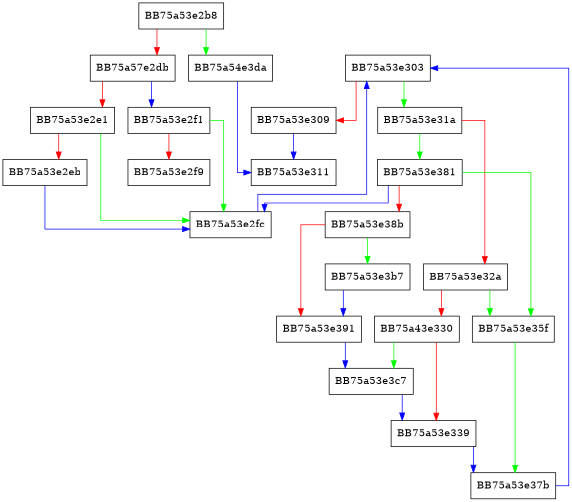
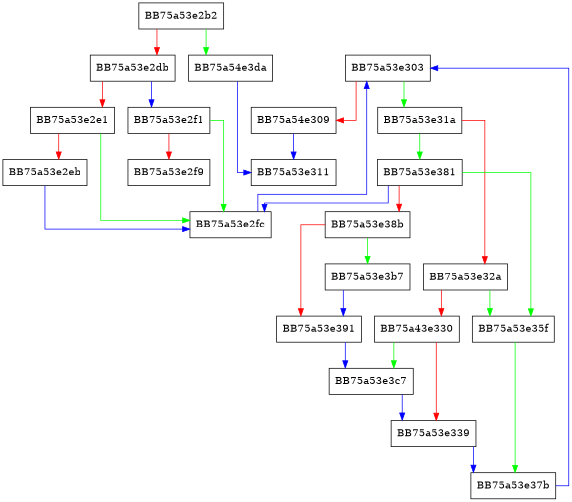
(181, 16) -> (181, 16)
(133, 68) -> (133, 68)
(294, 120) -> (294, 120)
